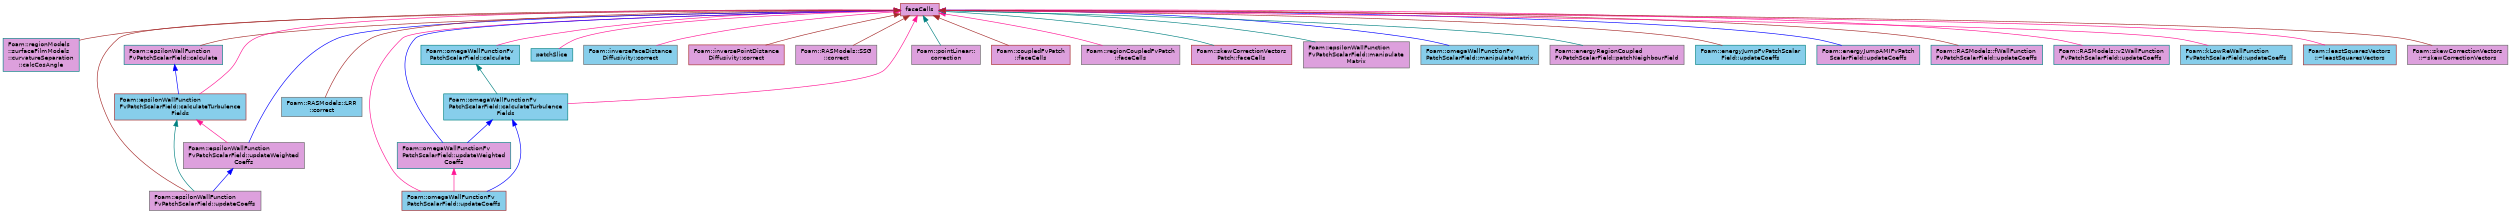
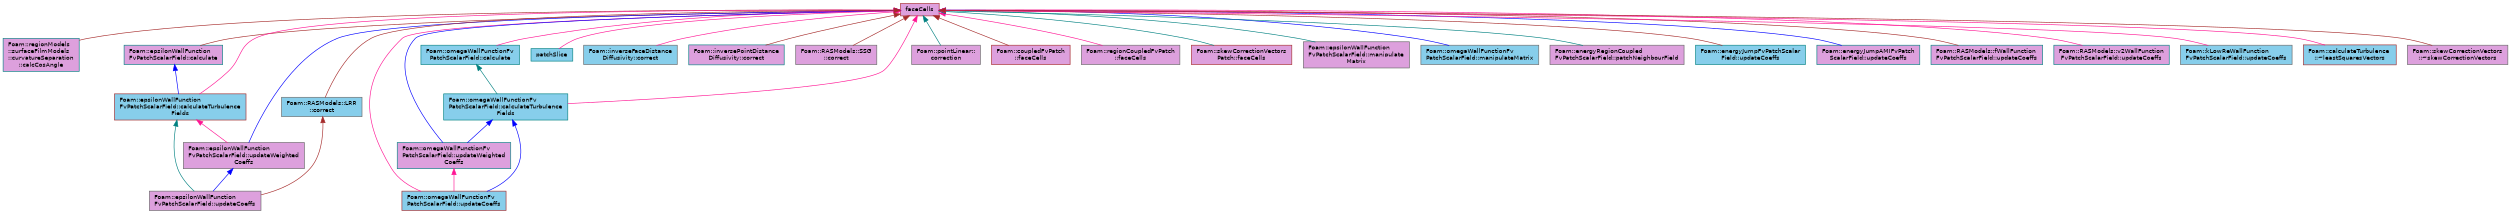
(407, 16) -> (307, 171)
(736, 55) -> (736, 55)
(2350, 55) -> (2350, 55)
